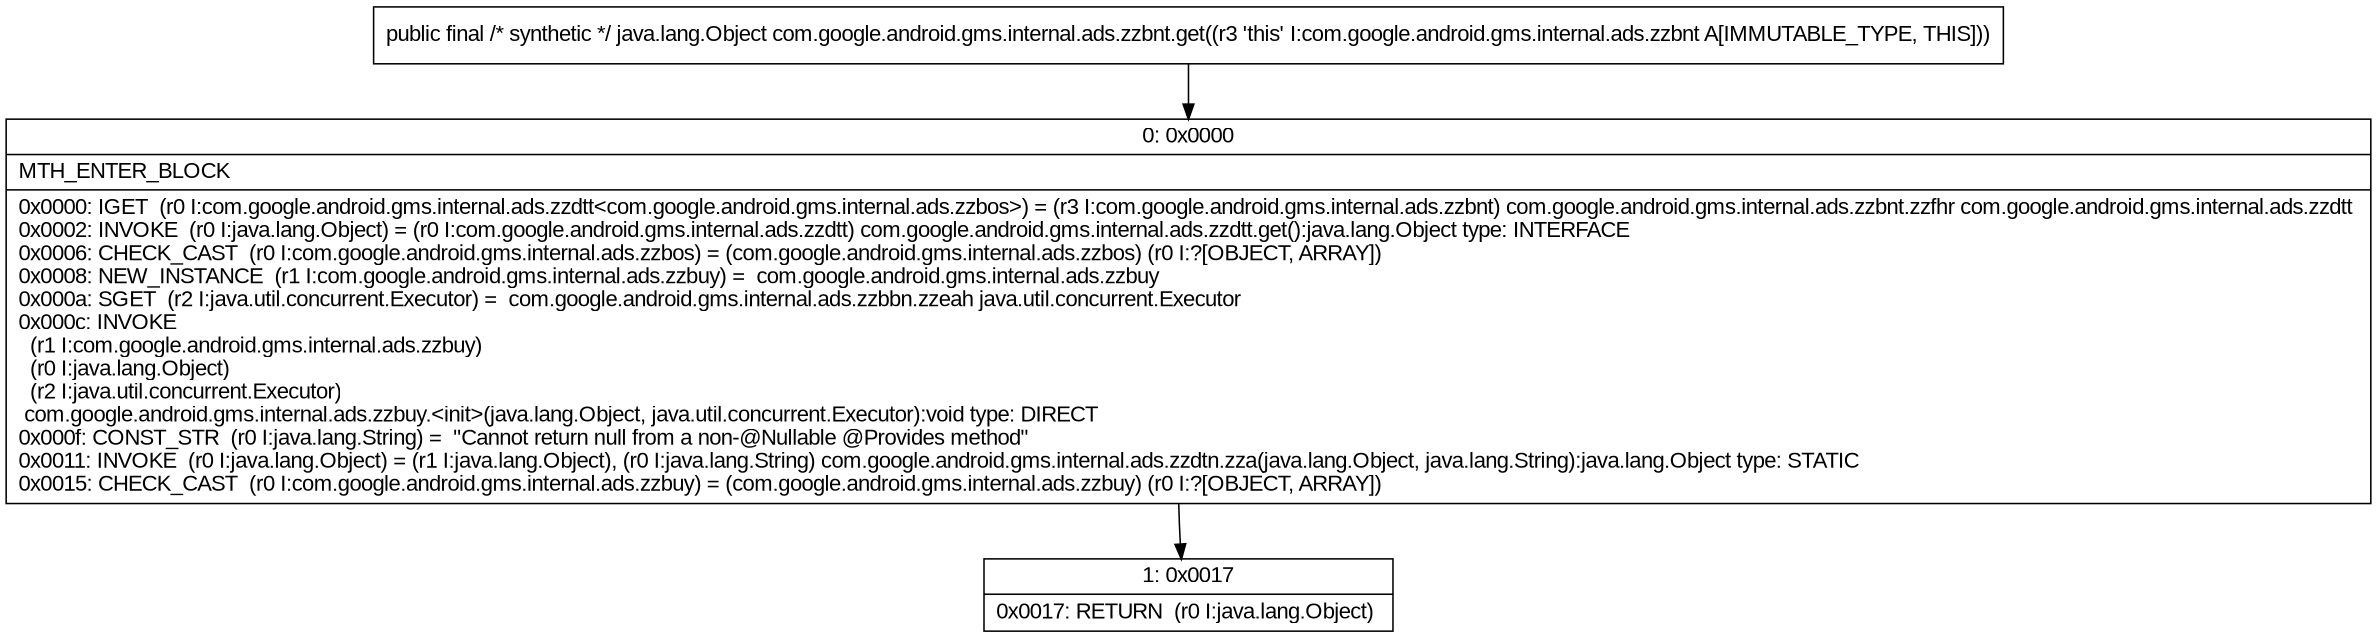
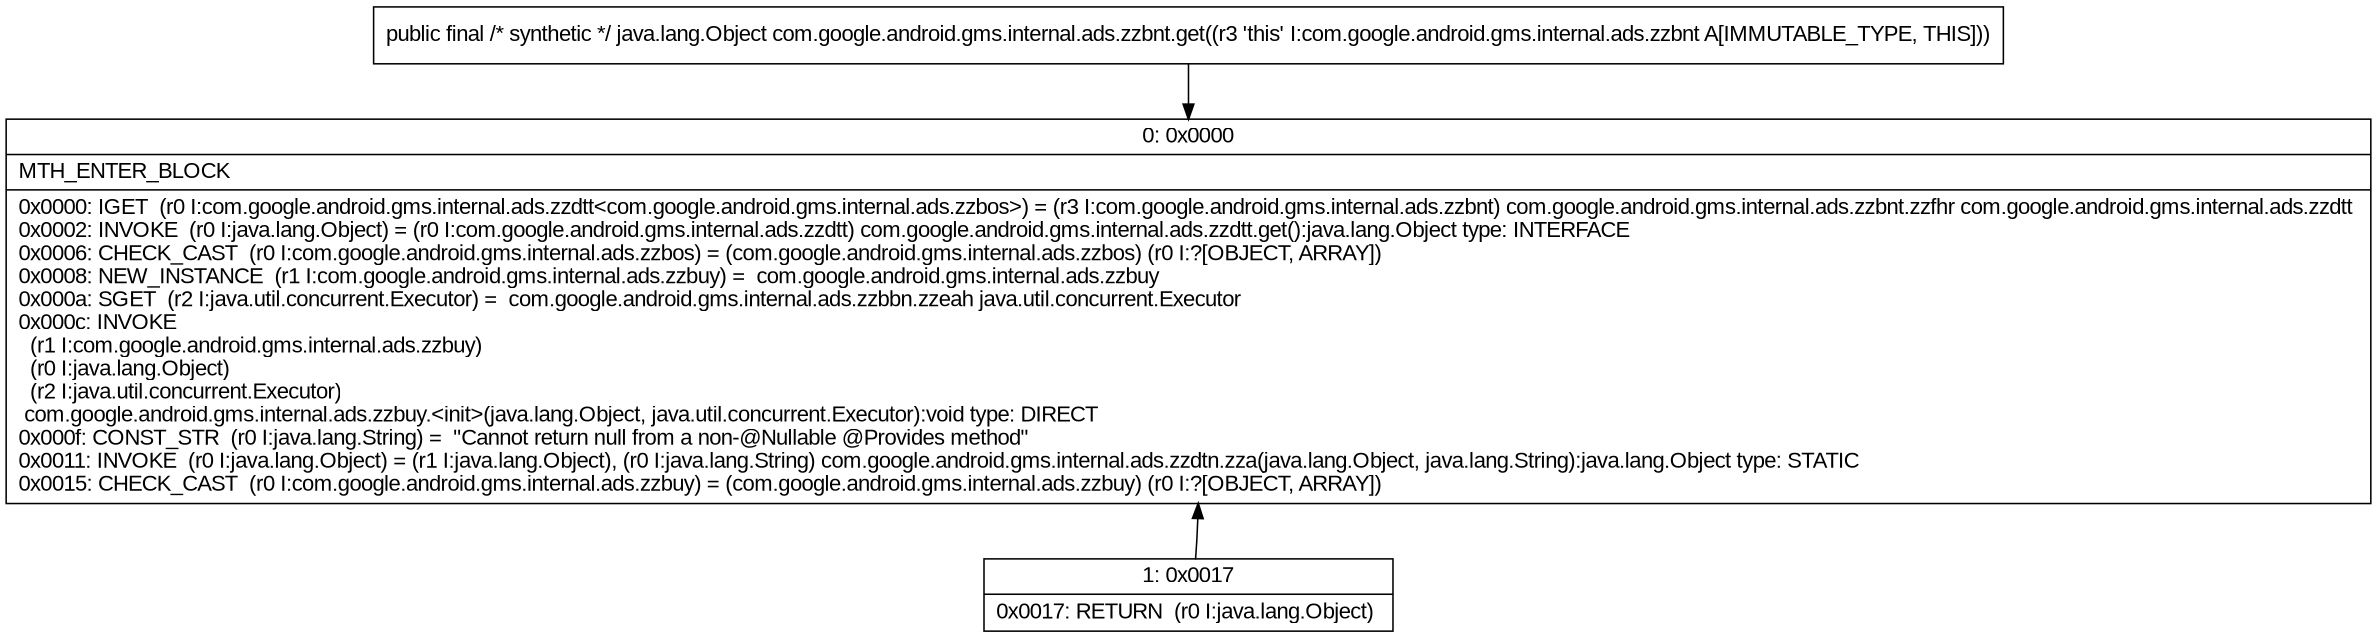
(1179, 523) -> (1197, 539)
